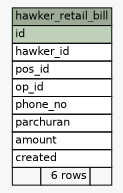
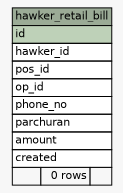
(69, 176) -> (69, 176)
